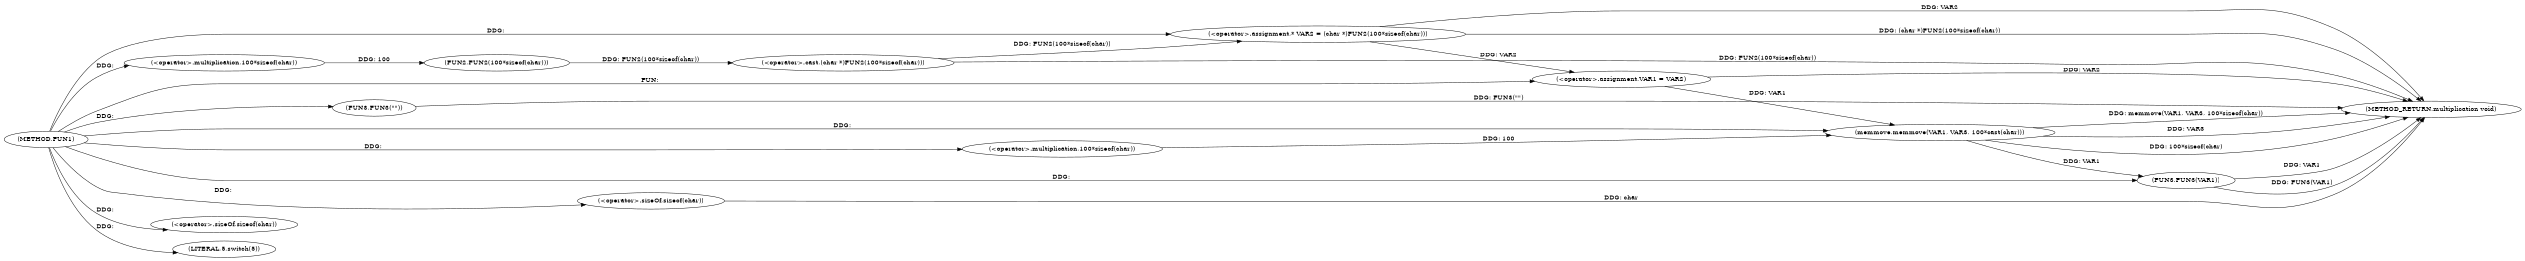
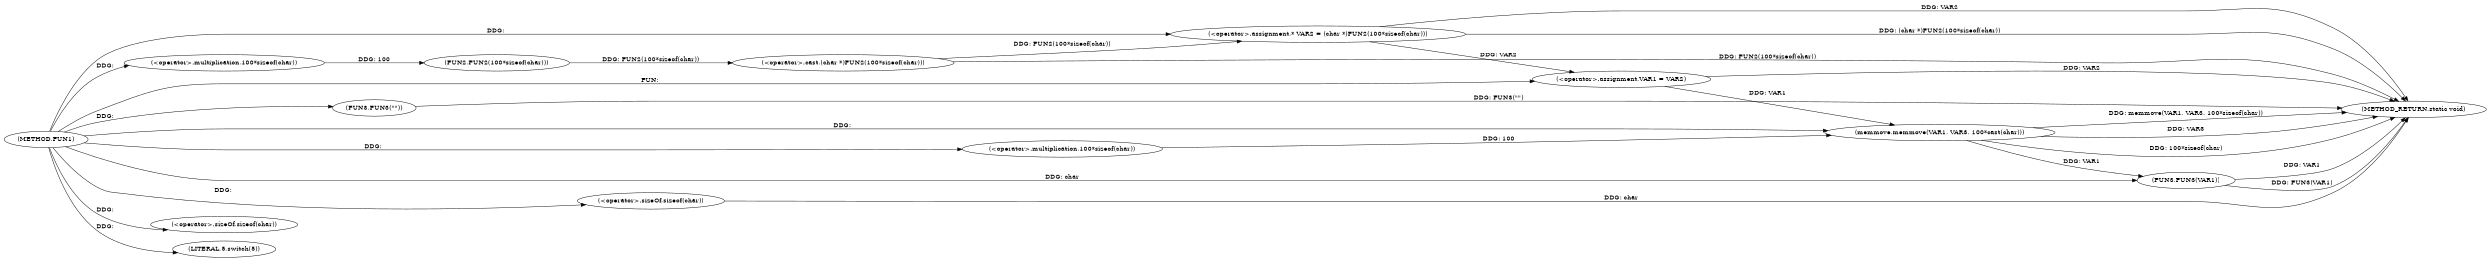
(2431, 109) -> (2414, 109)
(1062, 177) -> (1062, 177)
